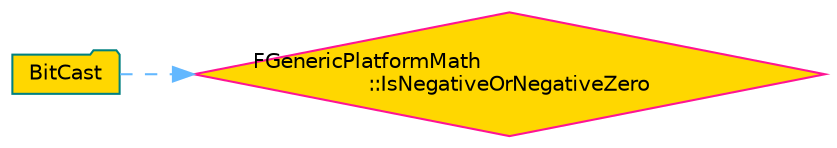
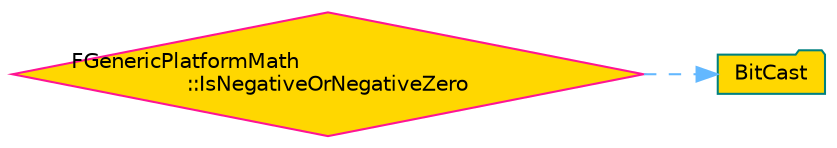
(146, 74) -> (670, 74)
